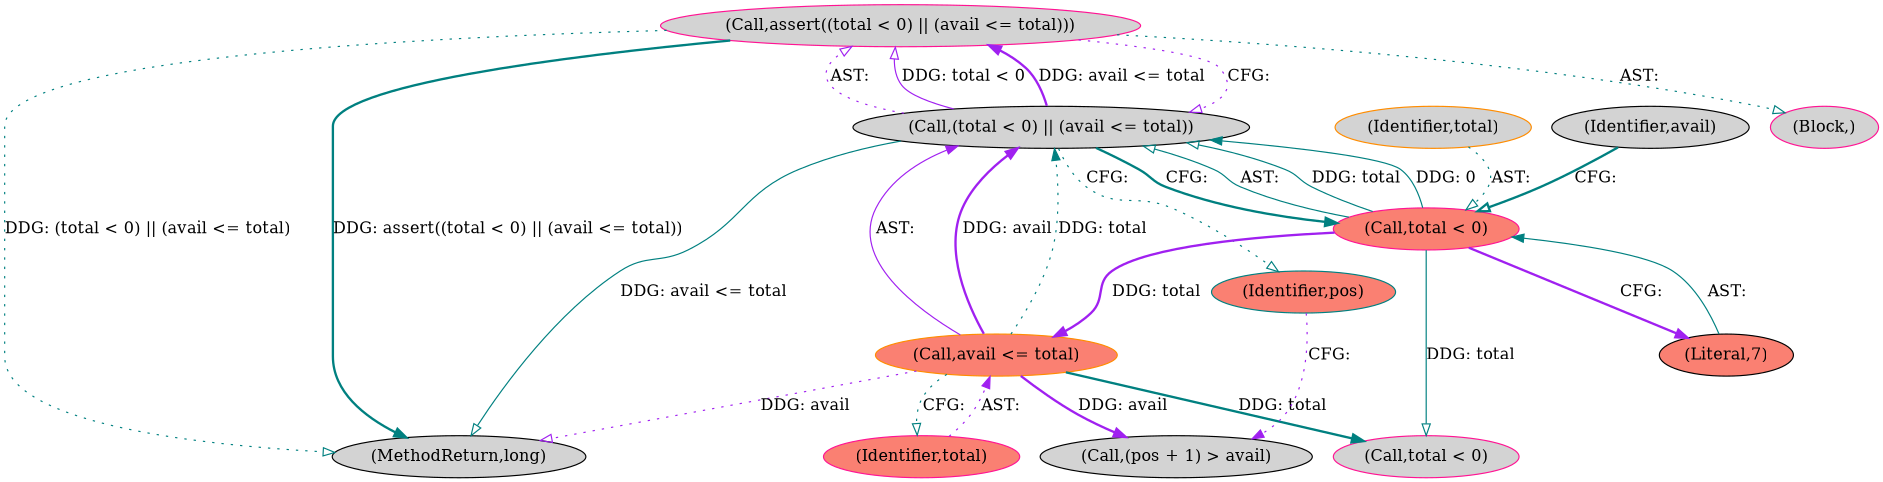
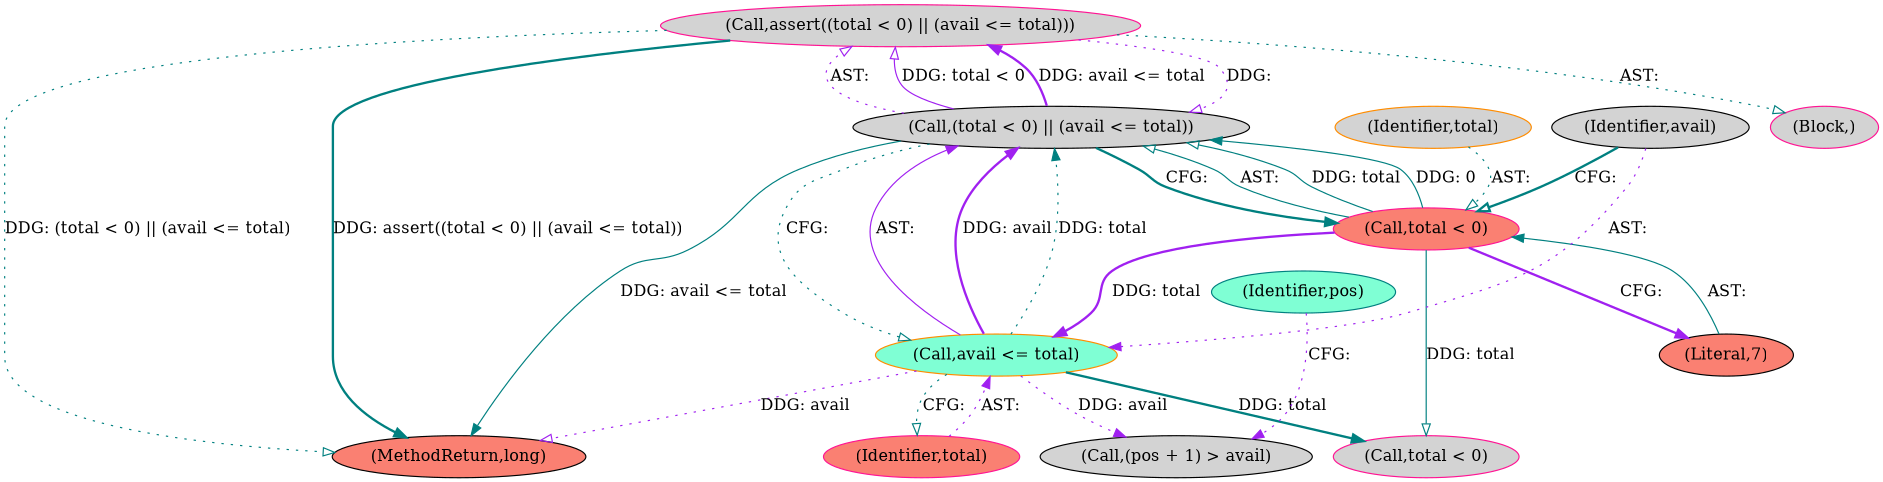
(1252, 77) -> (1252, 77)
(1160, 204) -> (780, 224)
(670, 257) -> (670, 257)
(1304, 292) -> (1304, 292)
none -> (1414, 311)
(996, 355) -> (996, 355)
(1066, 407) -> (1066, 407)
(459, 457) -> (459, 457)
